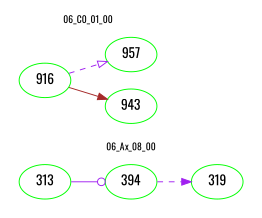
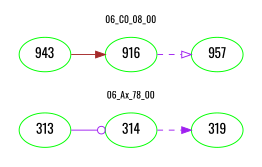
(88, 21) -> (131, 21)
(84, 92) -> (83, 55)
(131, 148) -> (131, 96)
(131, 182) -> (131, 130)
